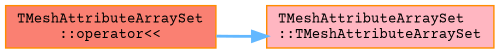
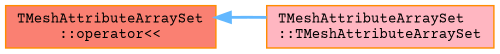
(234, 36) -> (249, 17)
